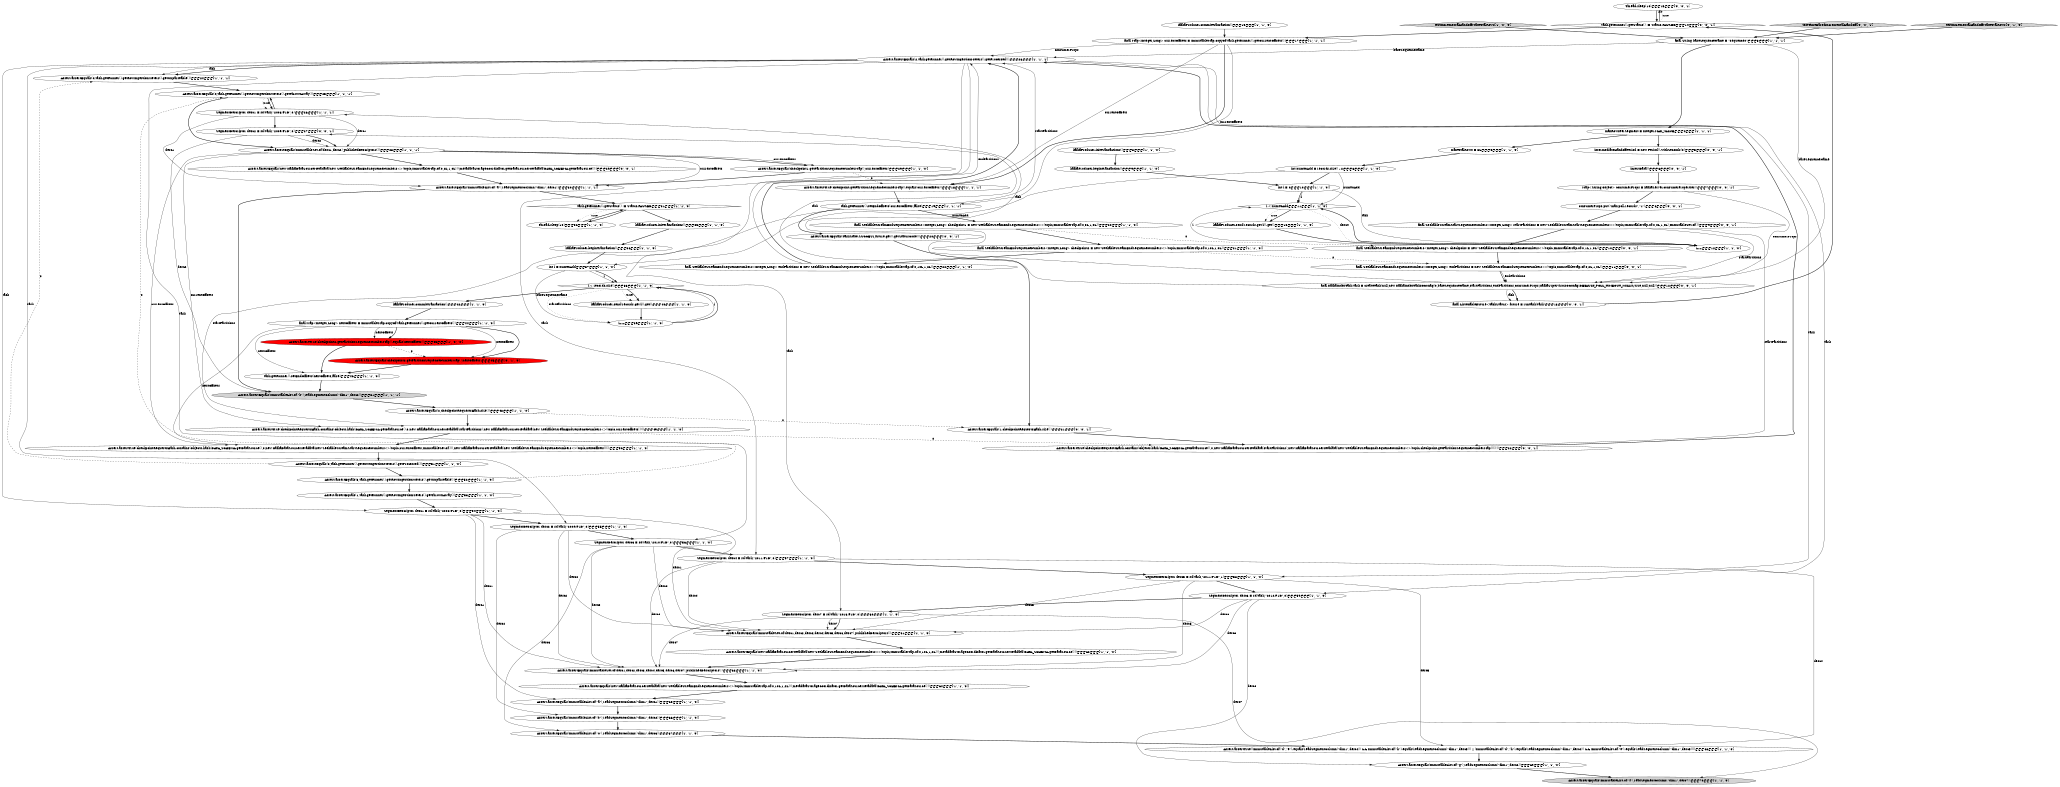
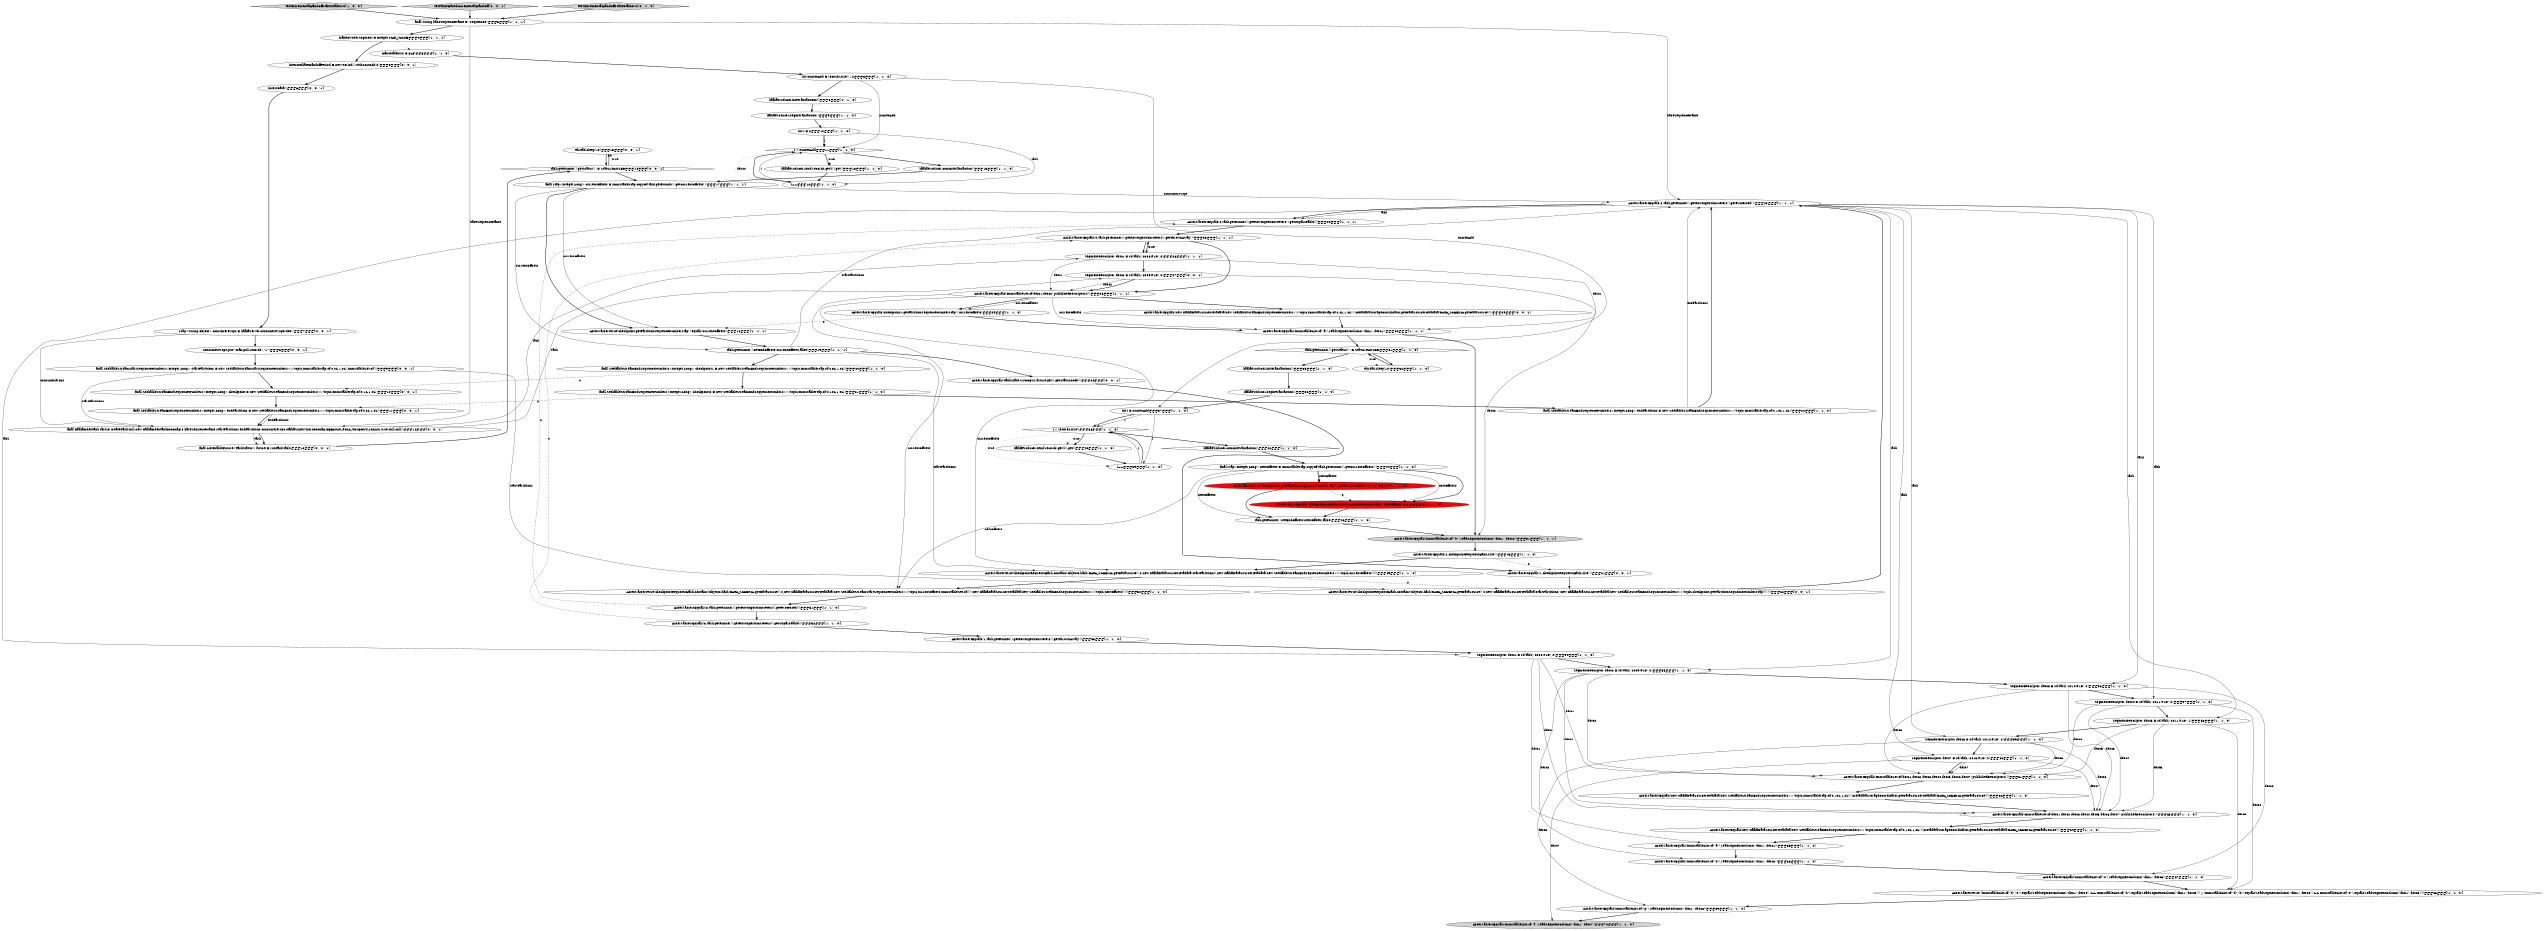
(1571, 141) -> (403, 45)
none -> (891, 159)
(1321, 178) -> (831, 88)
(552, 295) -> (1152, 439)
(440, 305) -> (1250, 448)
(560, 305) -> (991, 448)
